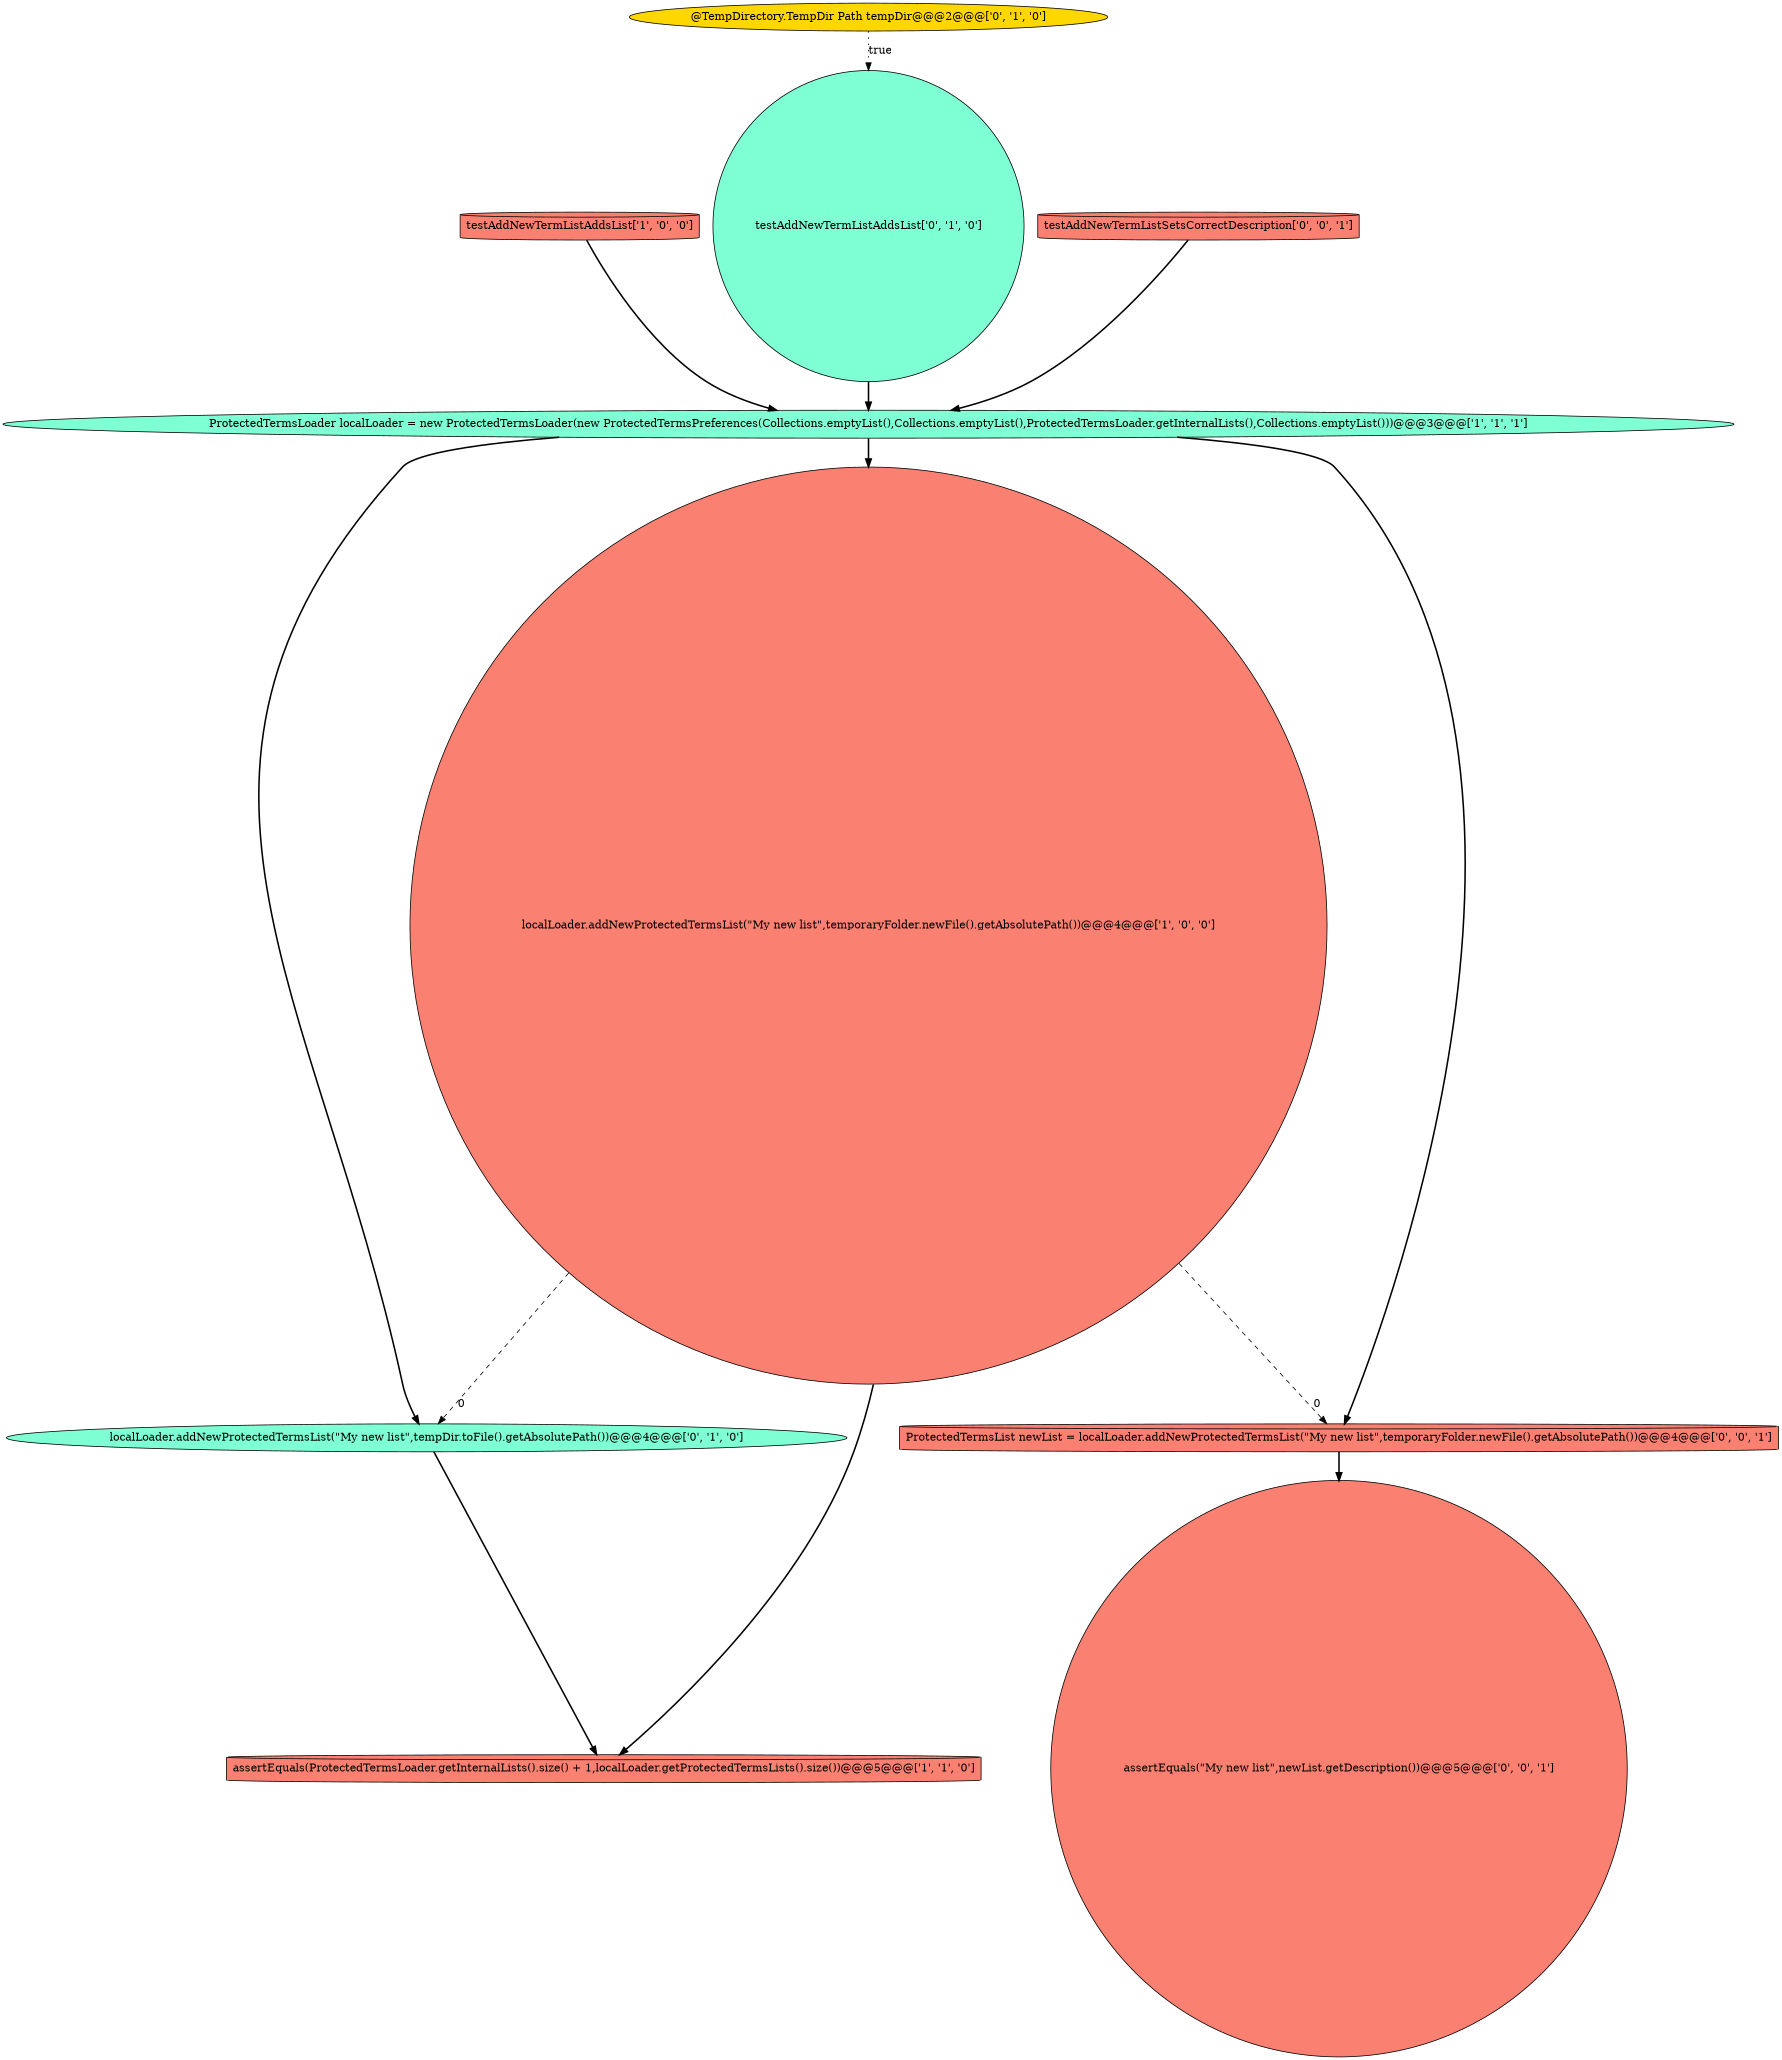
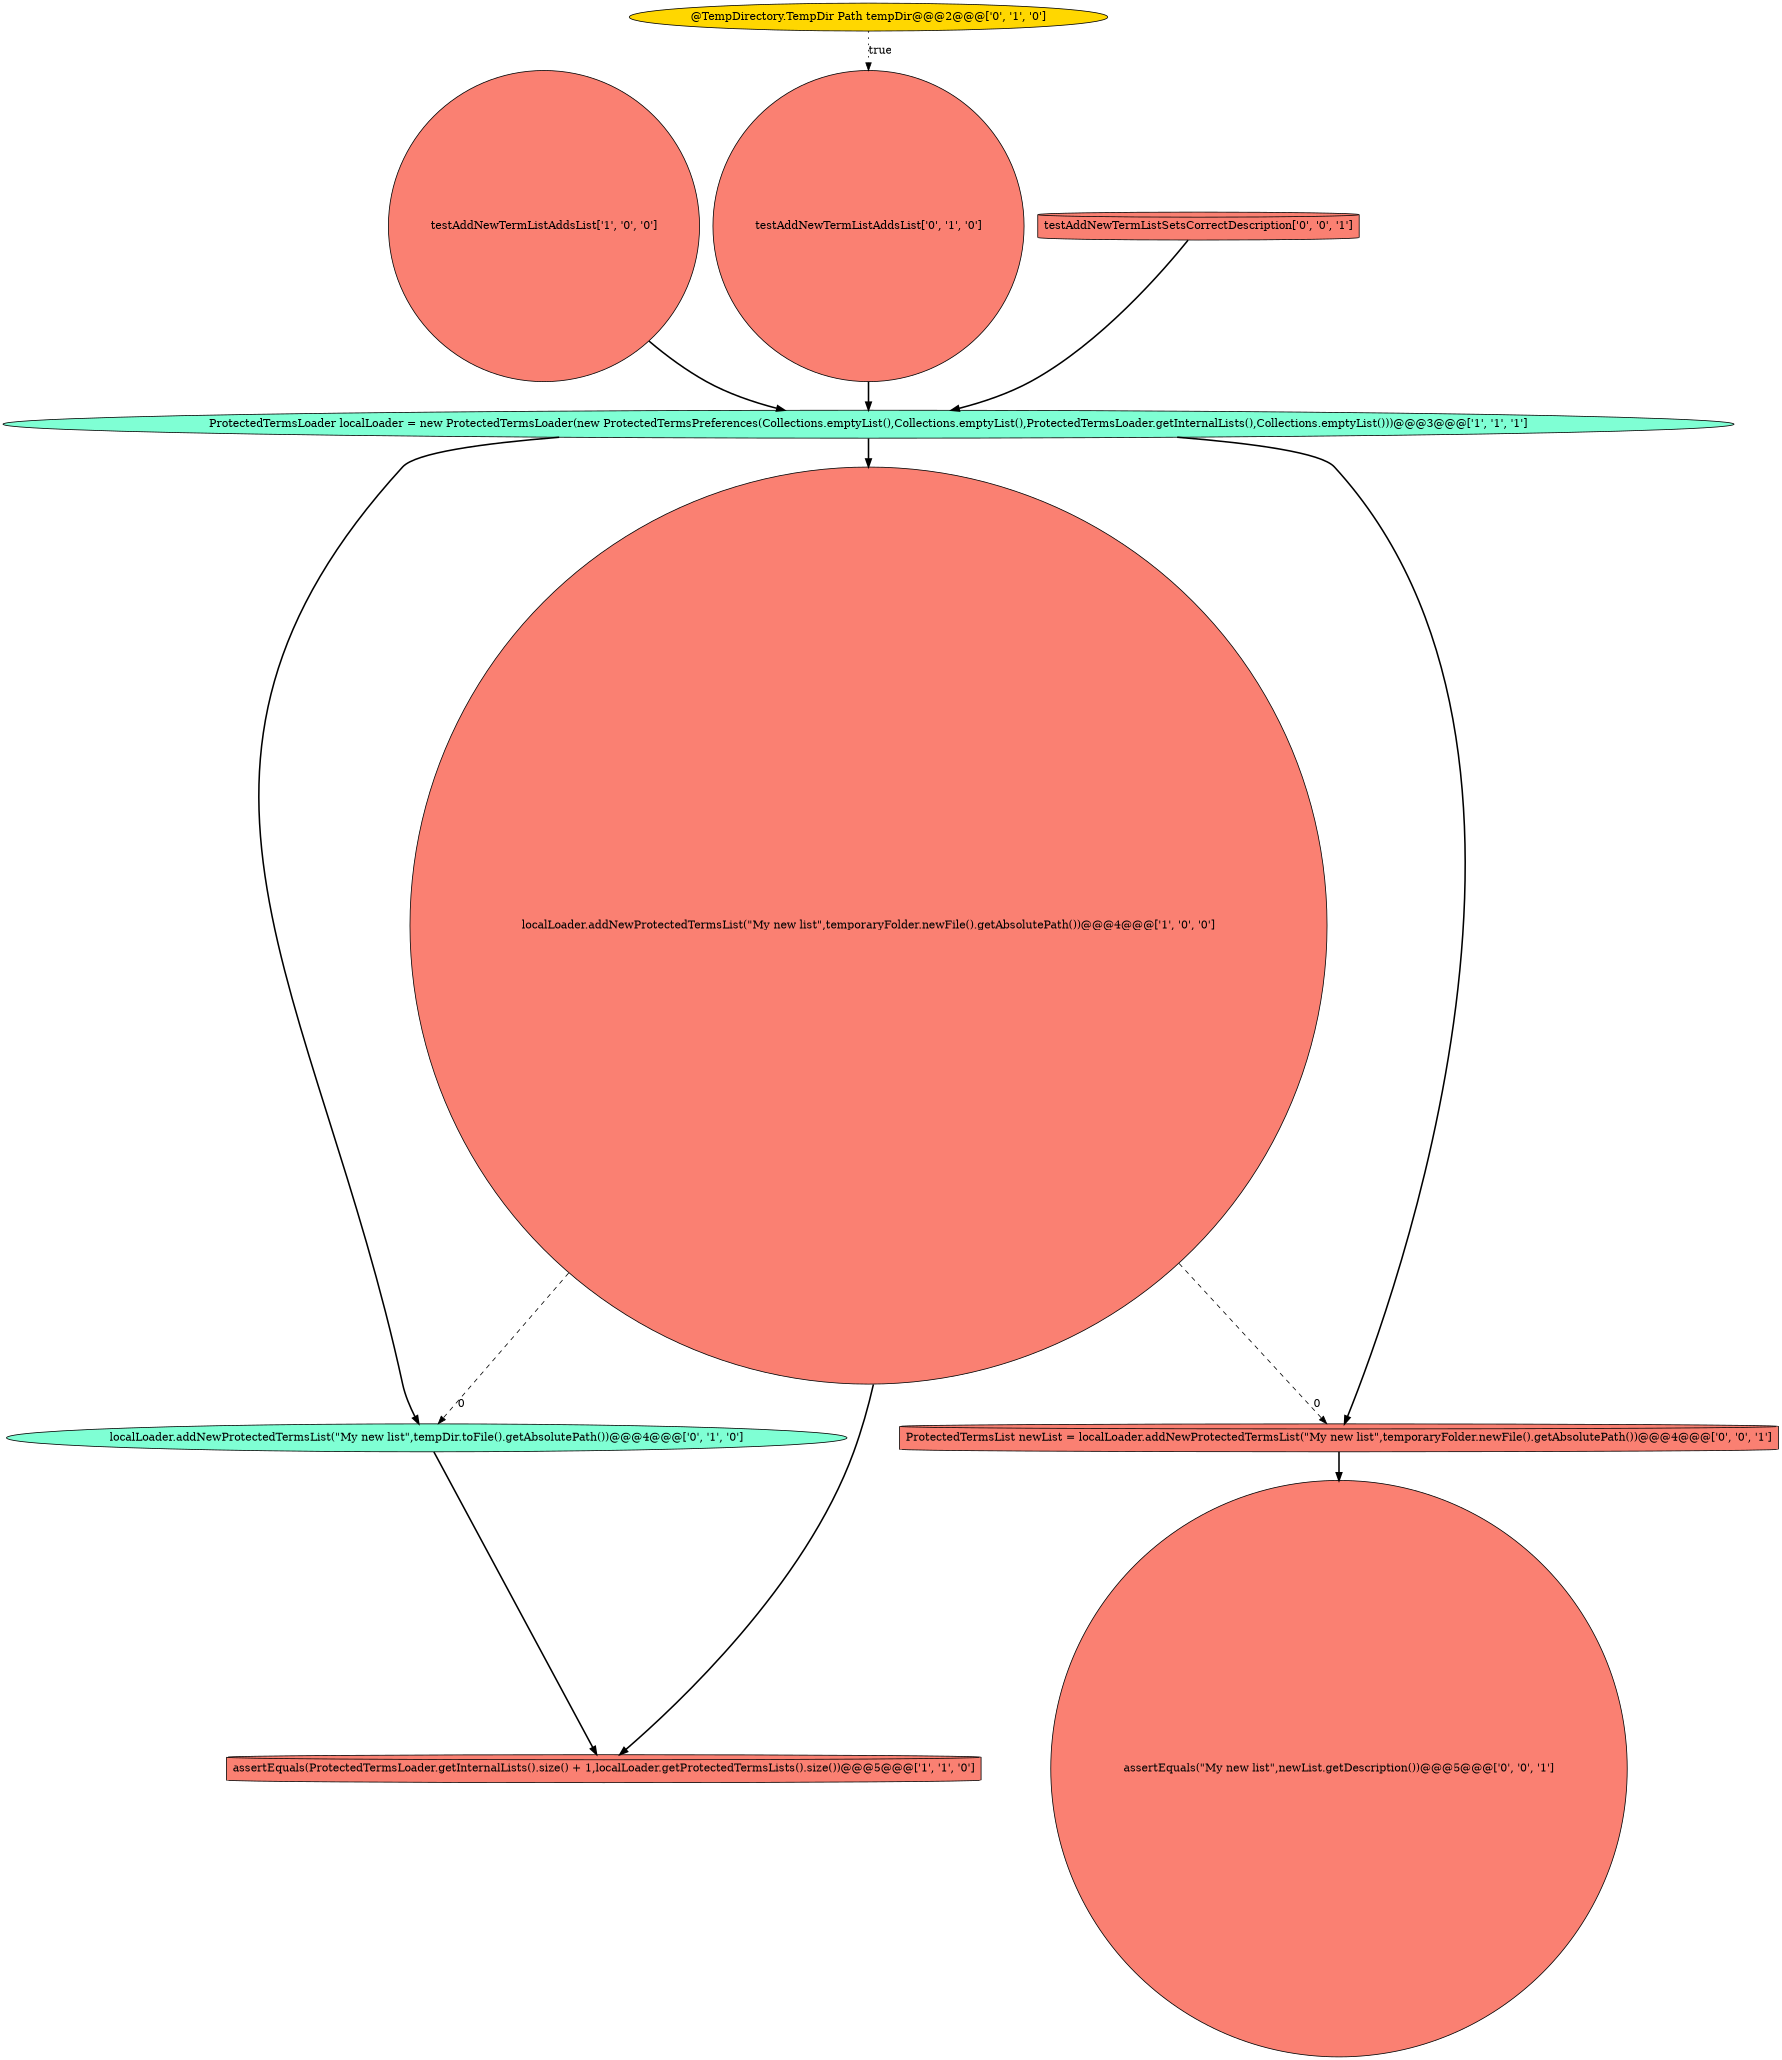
(580, 226) -> (544, 226)
(869, 226) -> (869, 226)
